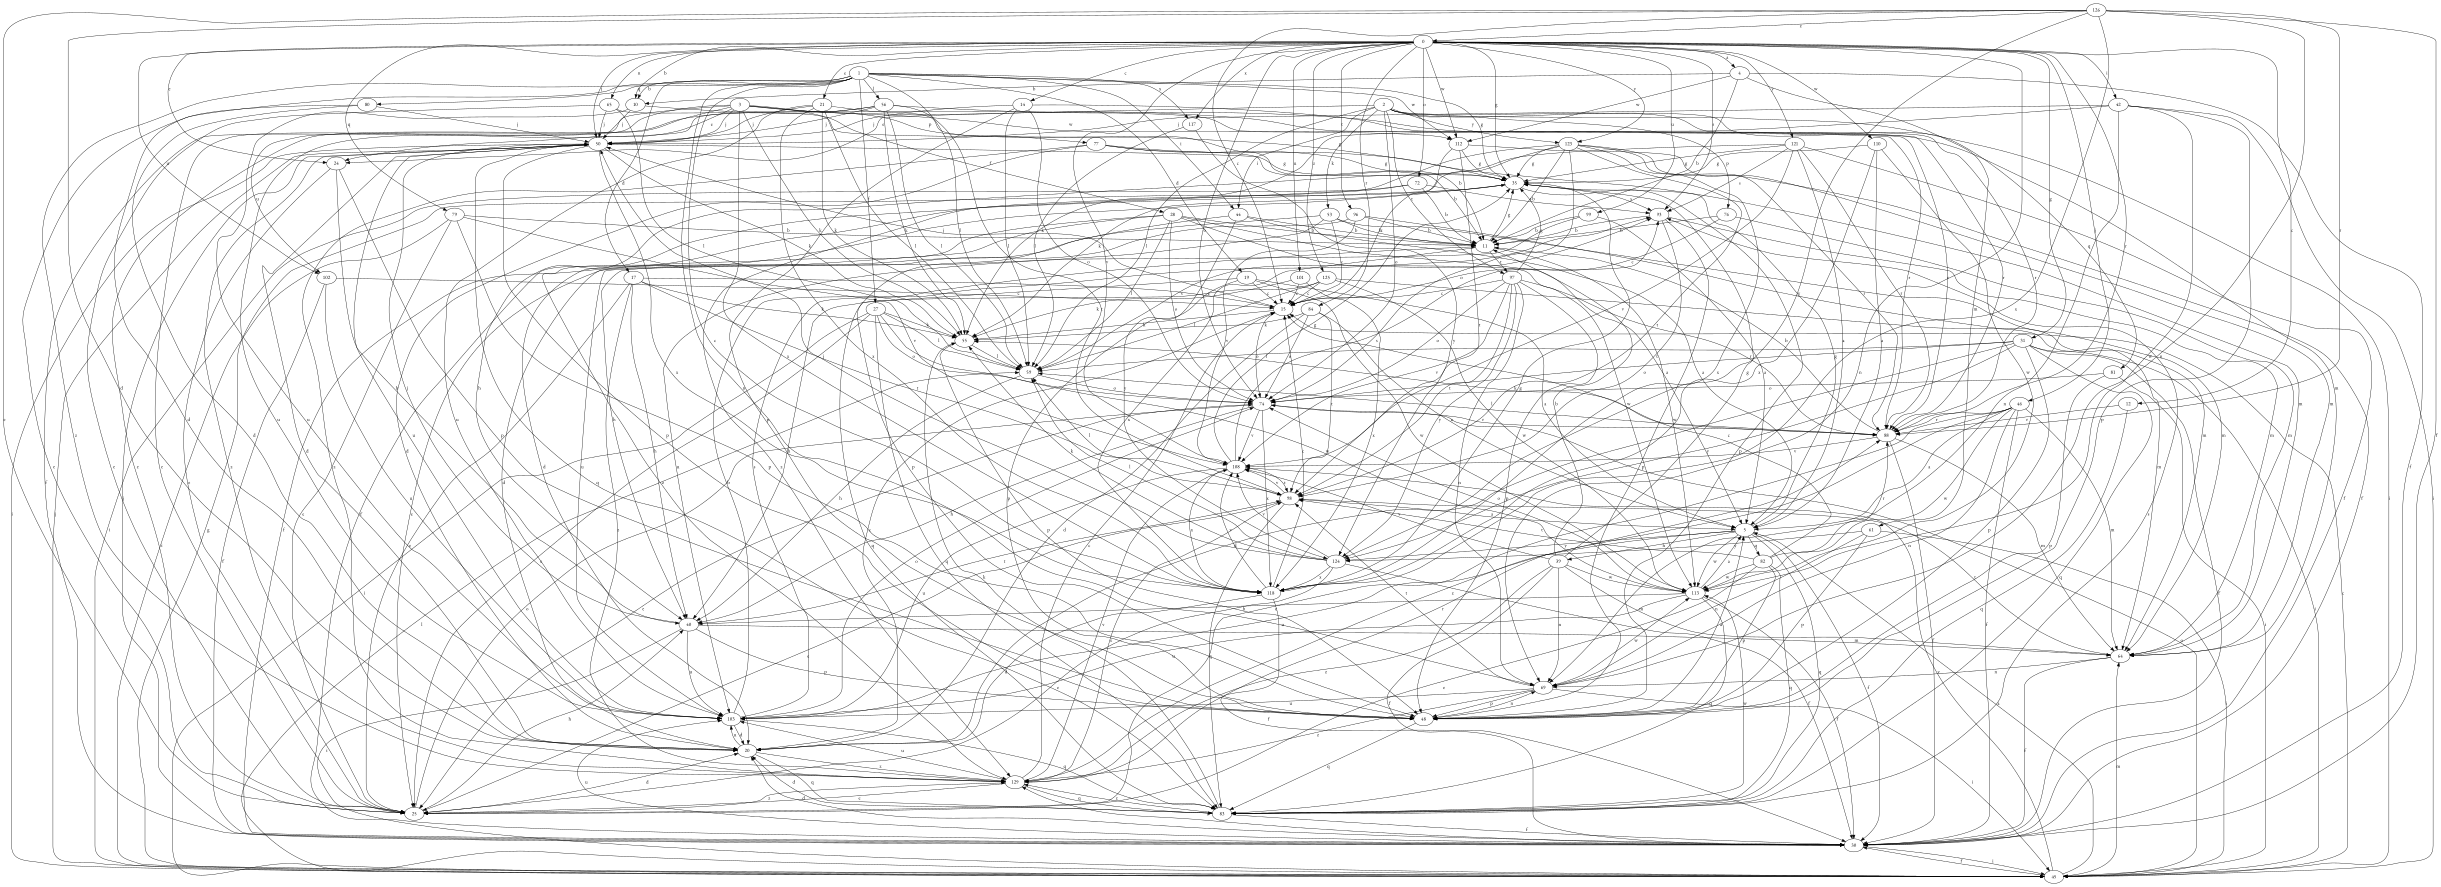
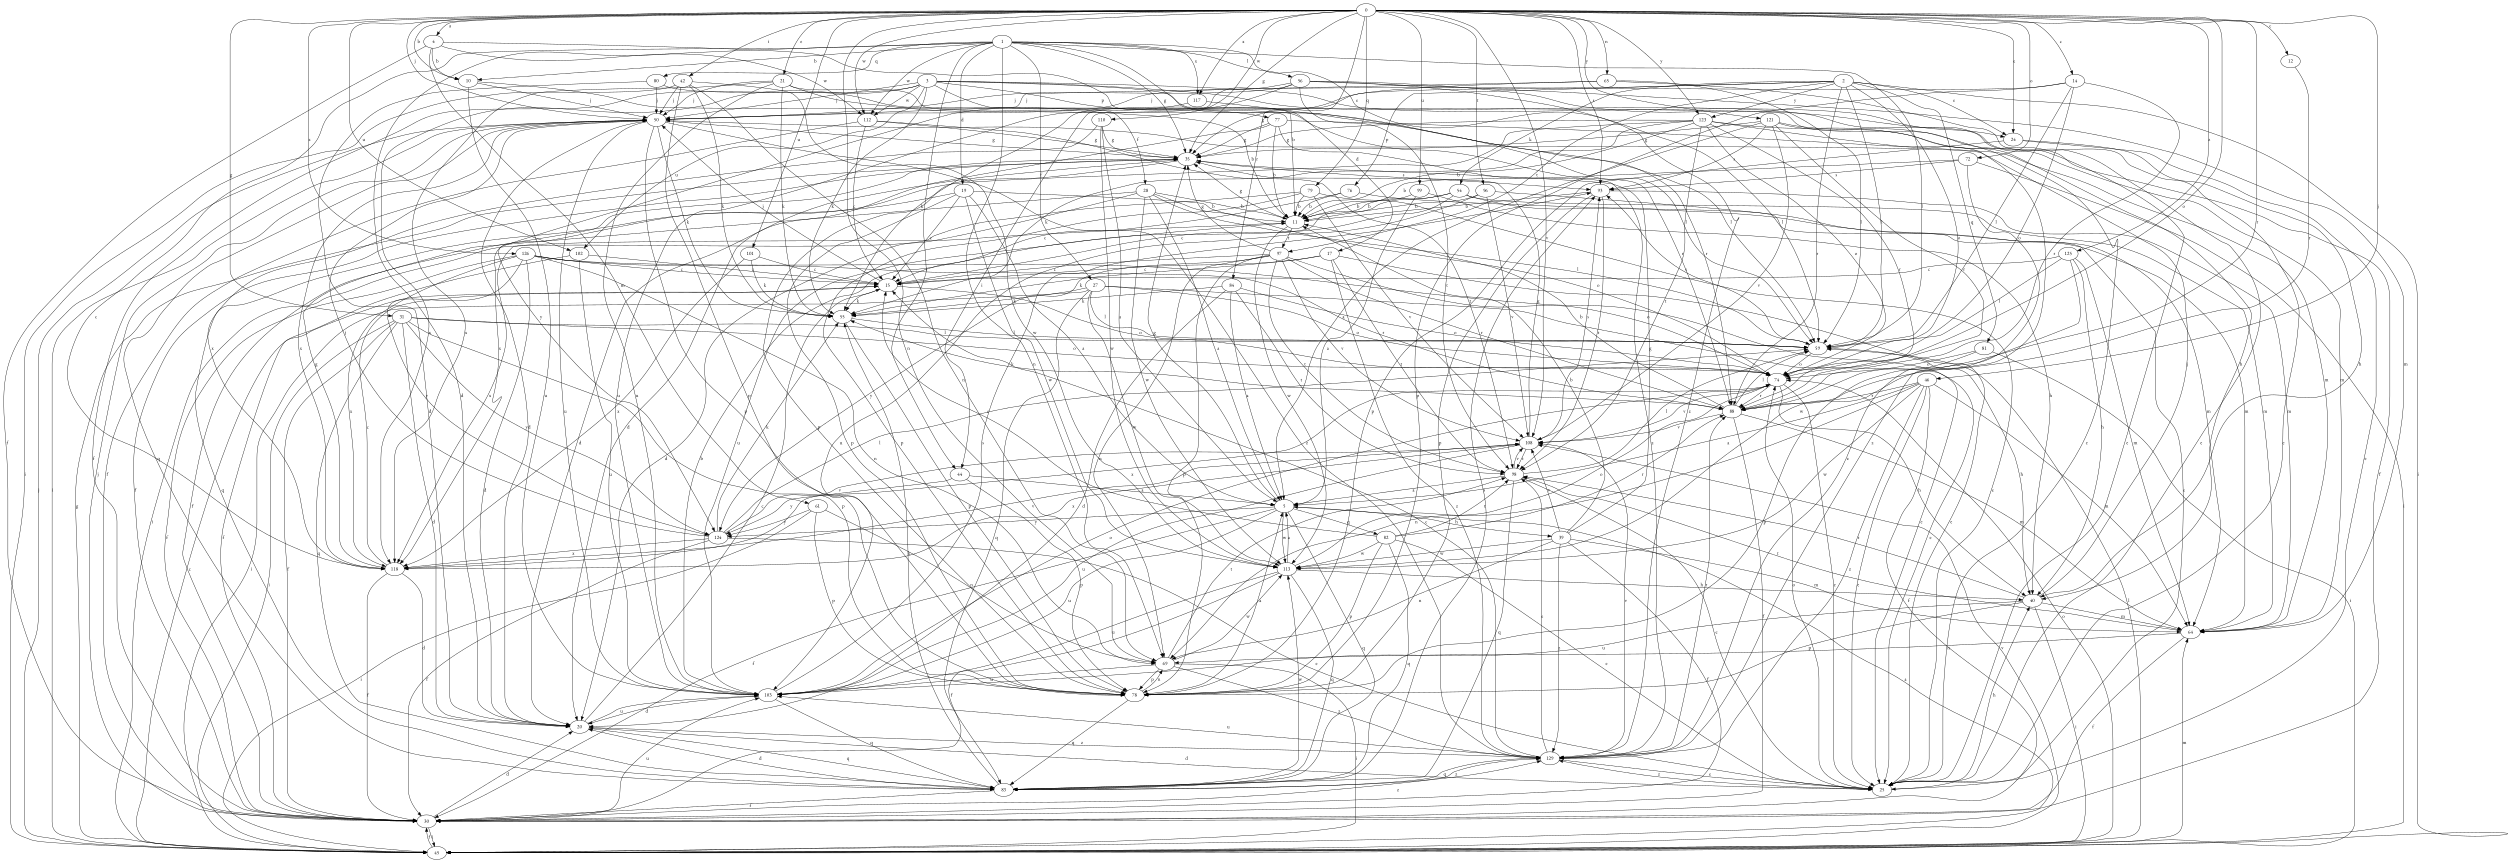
(1762, 26) -> (326, 26)
(1330, 215) -> (1459, 191)
(1359, 234) -> (1129, 198)
(654, 450) -> none
(1424, 719) -> (1135, 695)
(1771, 789) -> none
